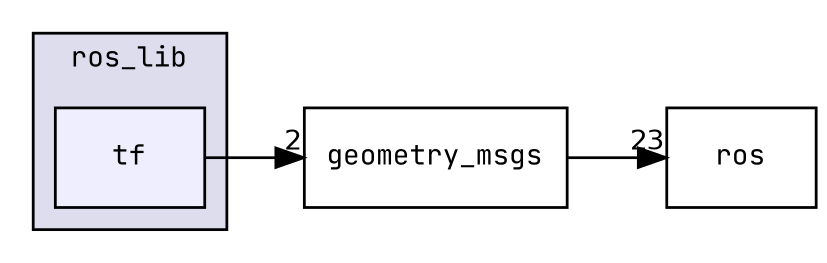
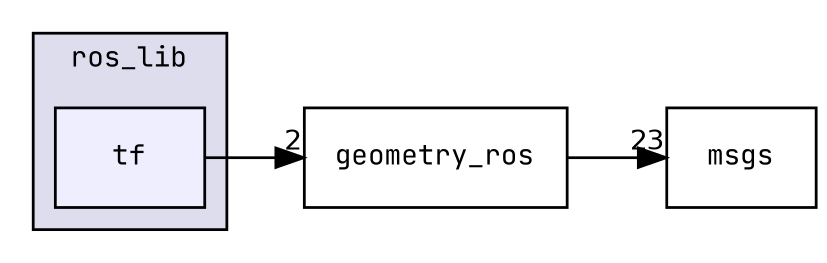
(436, 158) -> (436, 158)
(741, 158) -> (741, 158)
